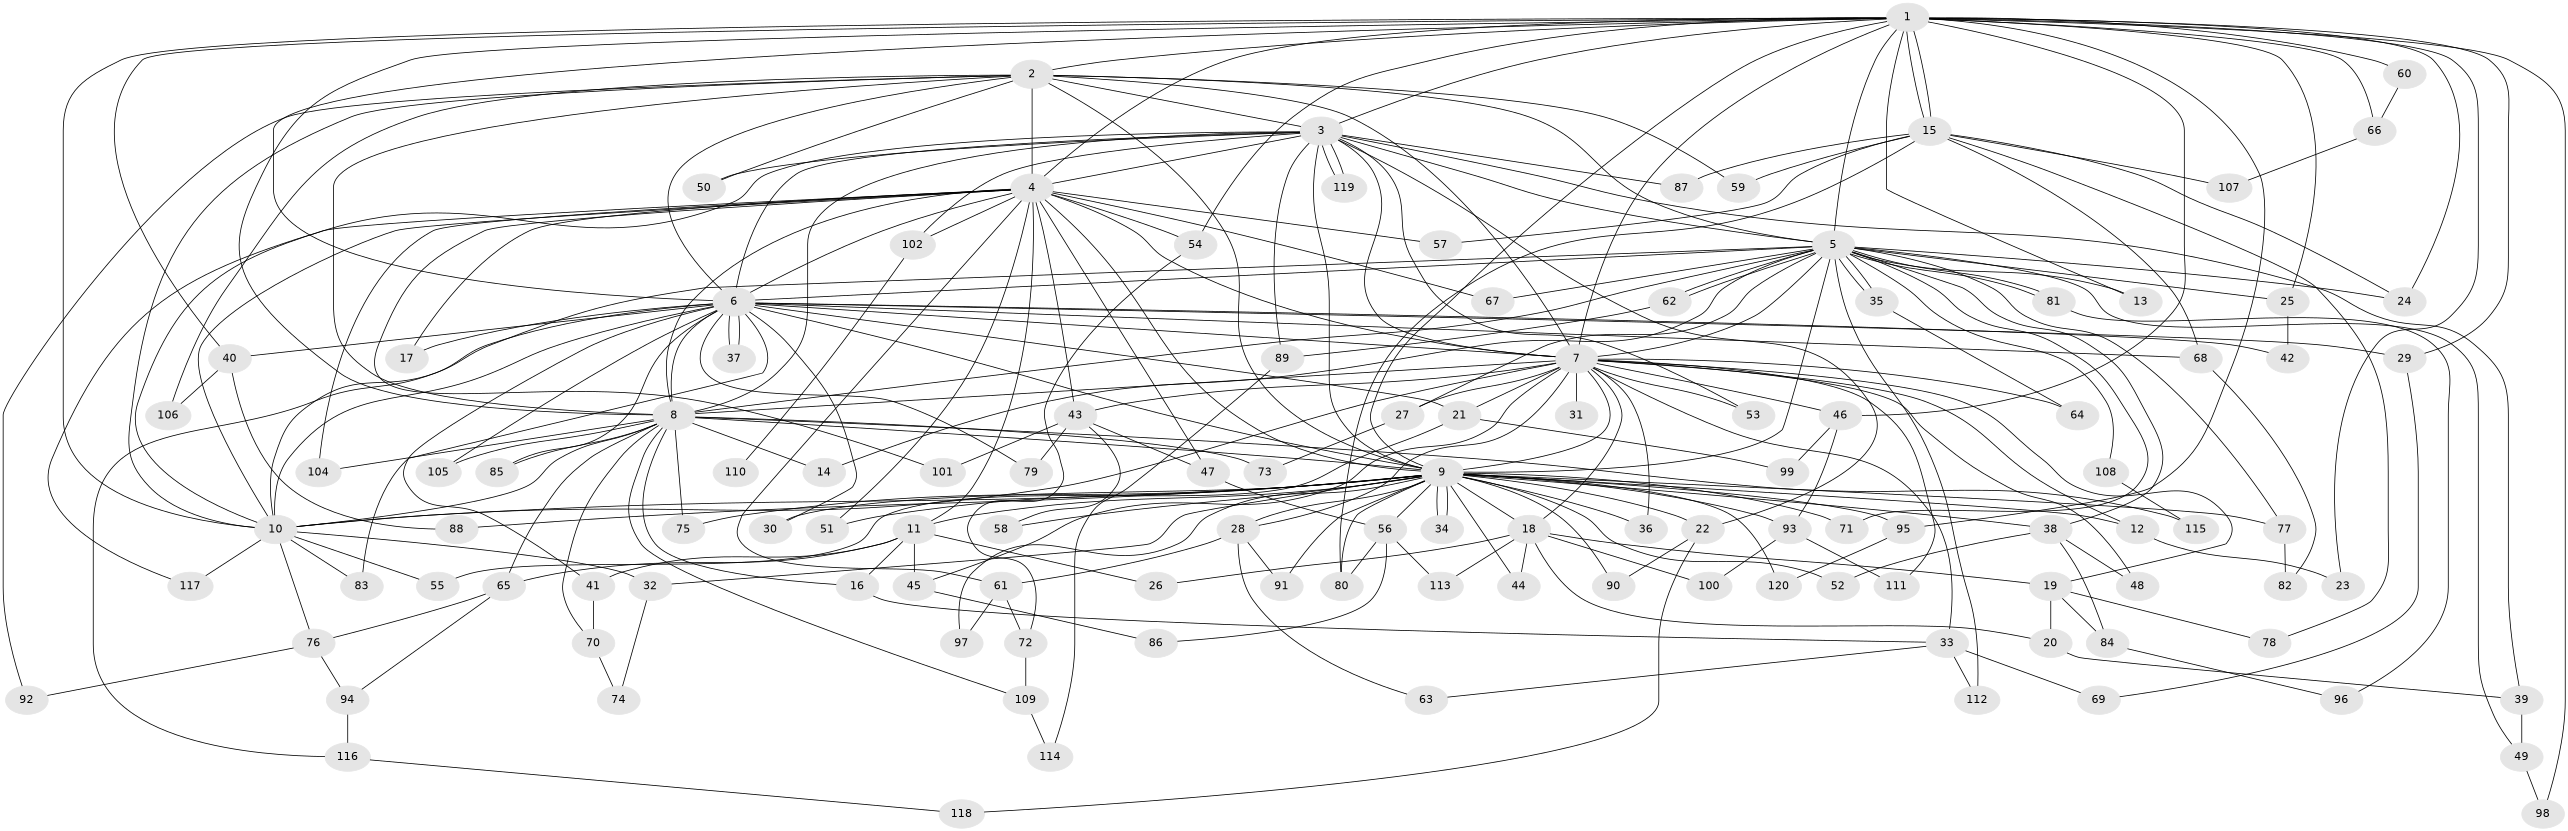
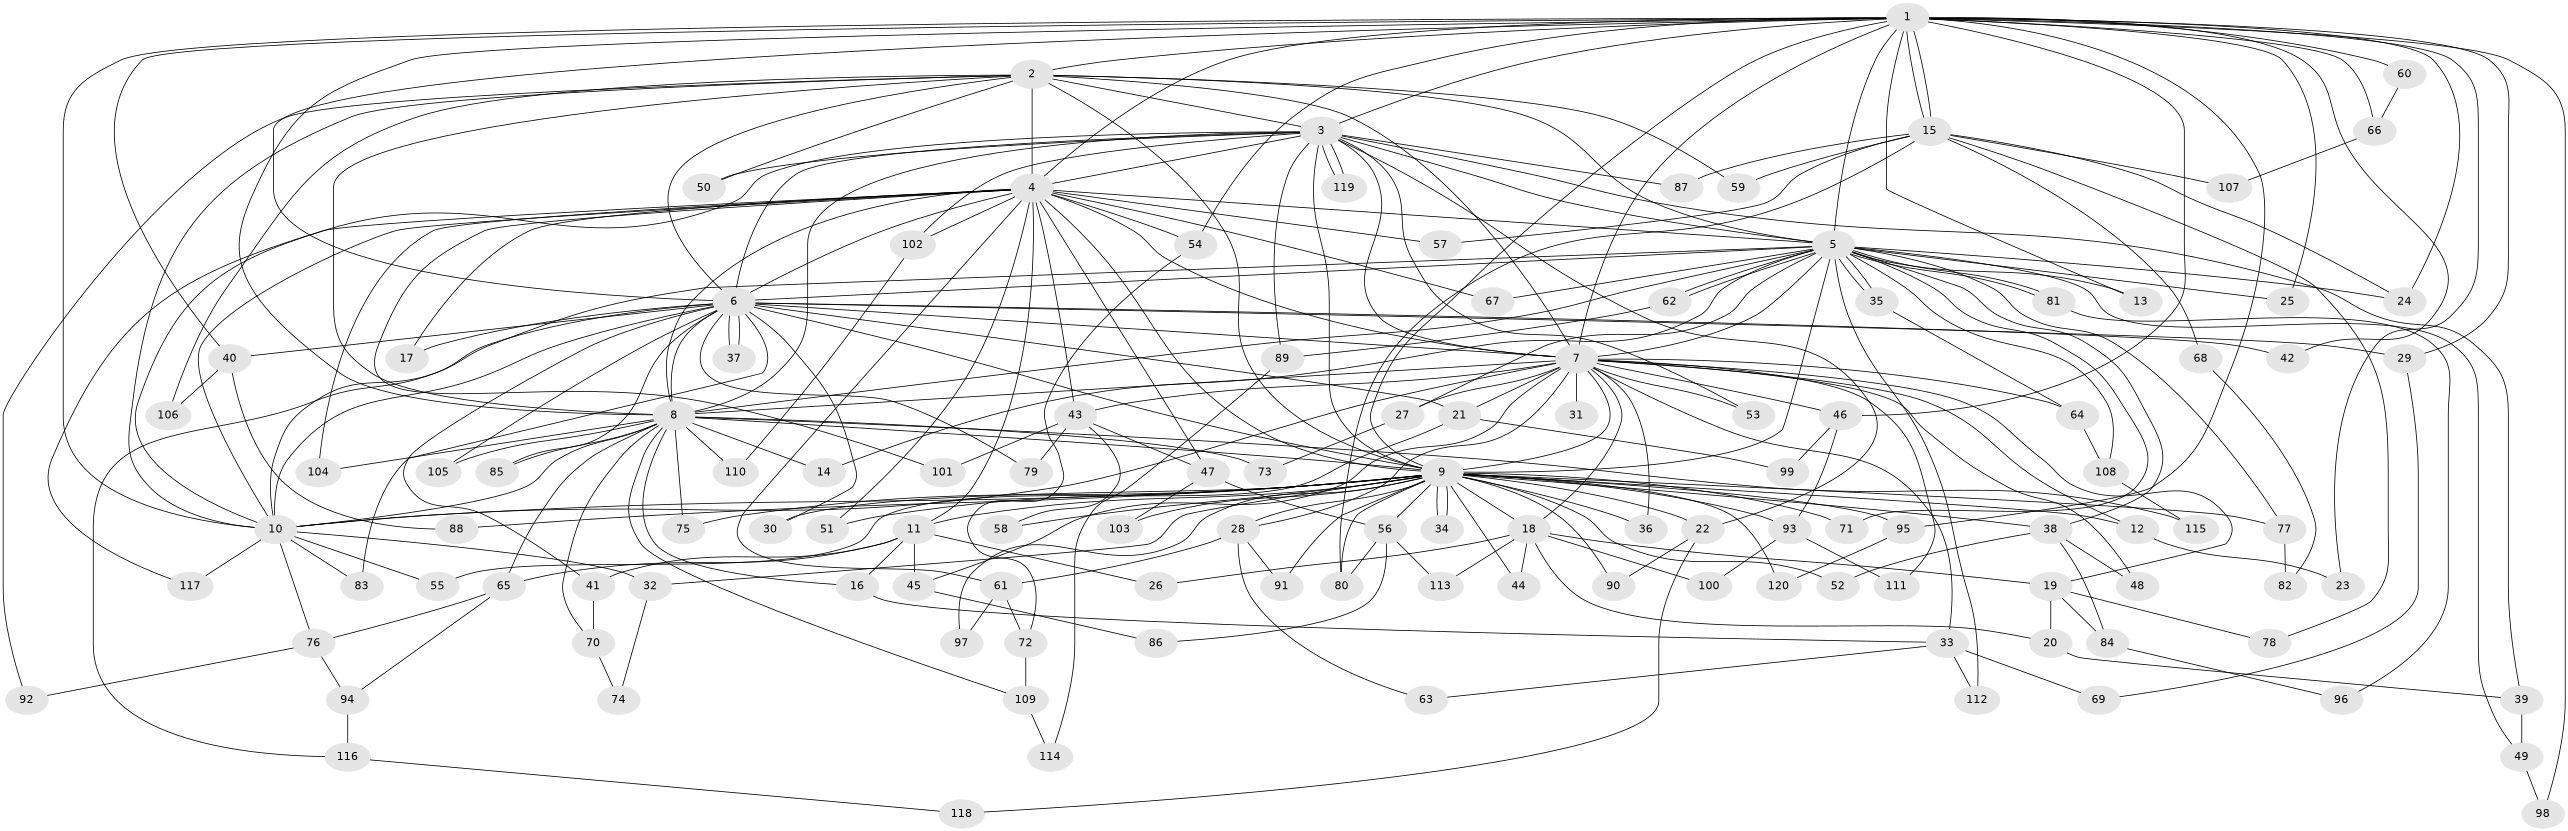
none -> (1433, 217)
(1468, 330) -> none
(2288, 330) -> (2325, 85)
none -> (705, 444)
none -> (2092, 444)
none -> (1120, 529)
